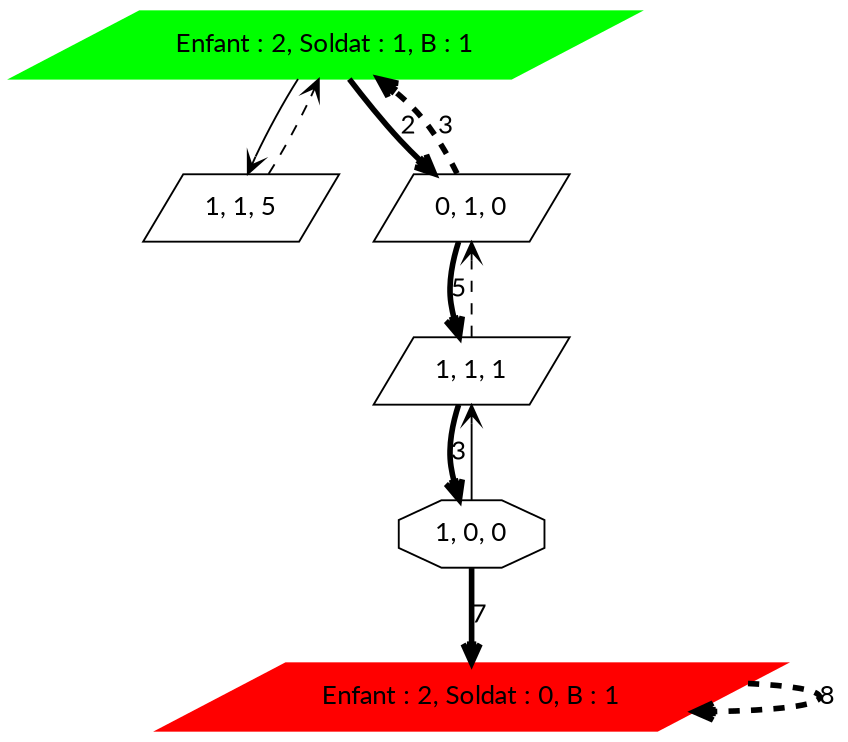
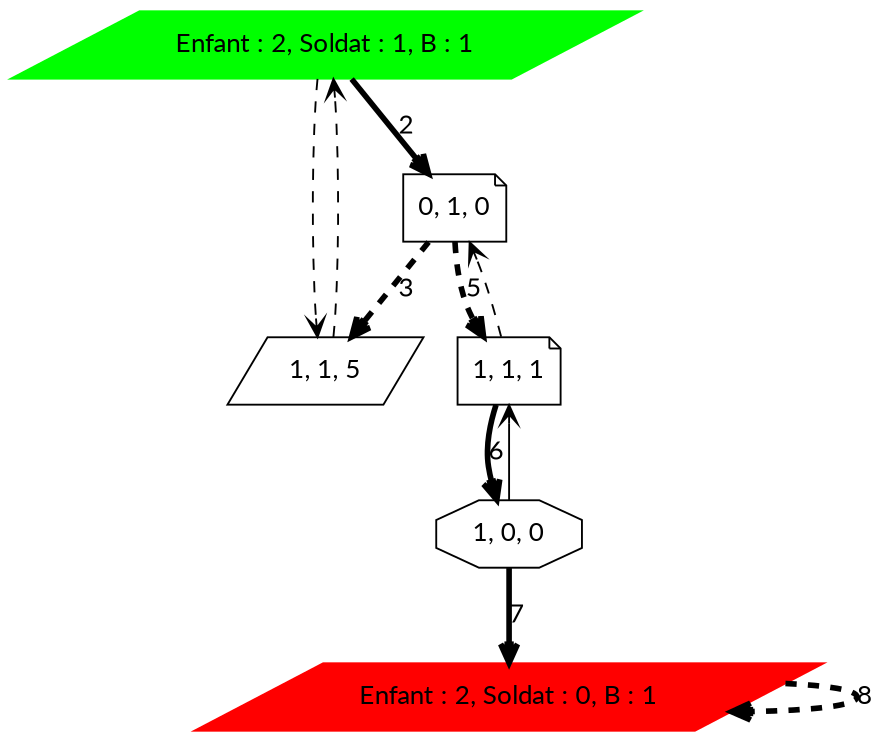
(276, 117) -> (313, 198)
(430, 128) -> (396, 282)
(472, 208) -> (455, 208)
(450, 280) -> (460, 282)
(472, 371) -> (509, 371)
(459, 452) -> (497, 452)
